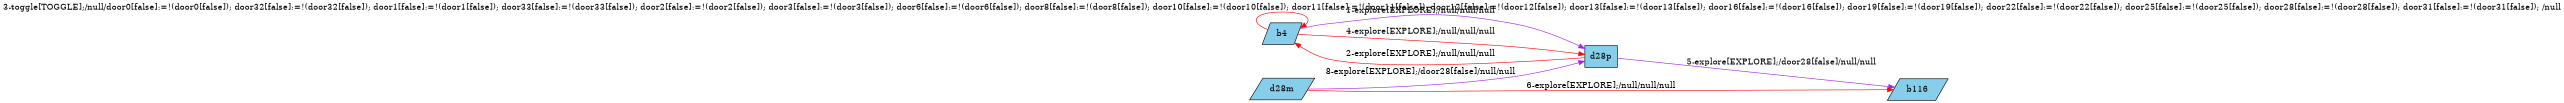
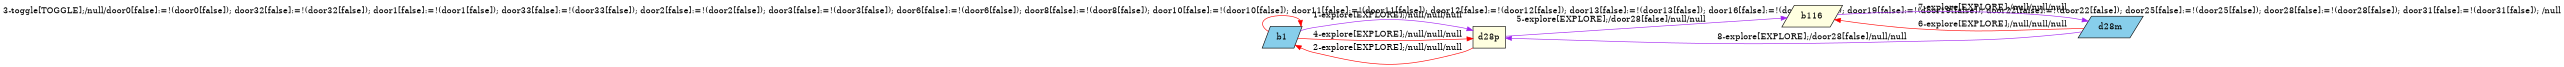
none -> (1960, 12)
(1282, 34) -> (1282, 37)
(1601, 57) -> (1489, 37)
(1918, 90) -> (1812, 16)
